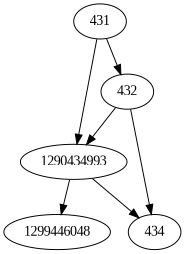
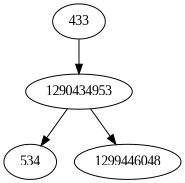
(100, 21) -> (79, 21)
(127, 92) -> none
(74, 162) -> (79, 92)
(155, 232) -> (30, 162)
